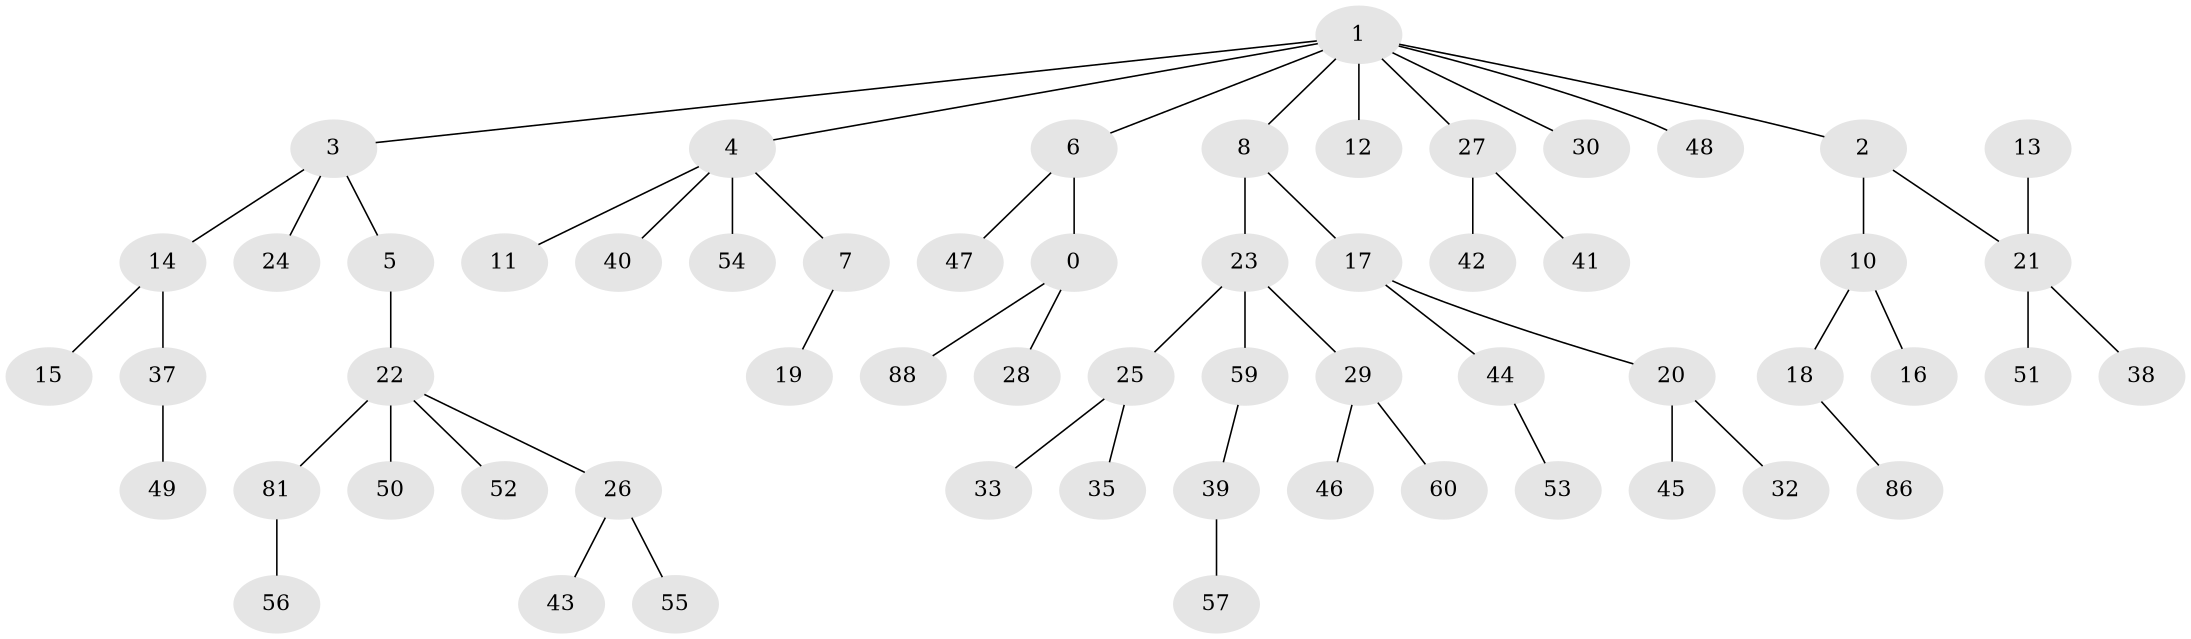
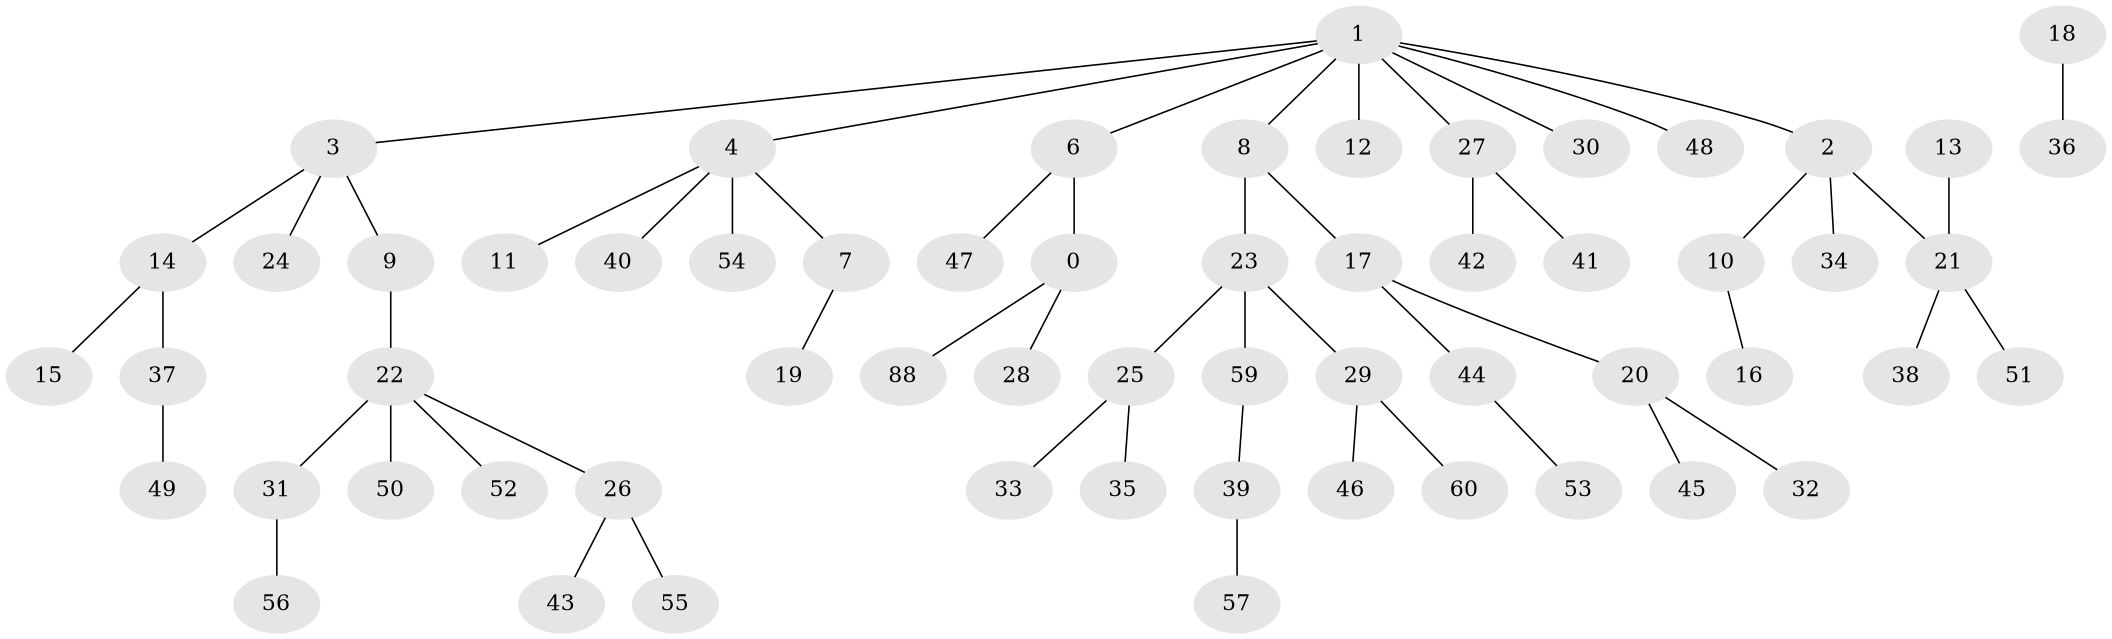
(391, 263) -> (391, 263)
none -> (1835, 263)
(1832, 320) -> none
(277, 490) -> (277, 490)
(1900, 490) -> (2063, 149)
